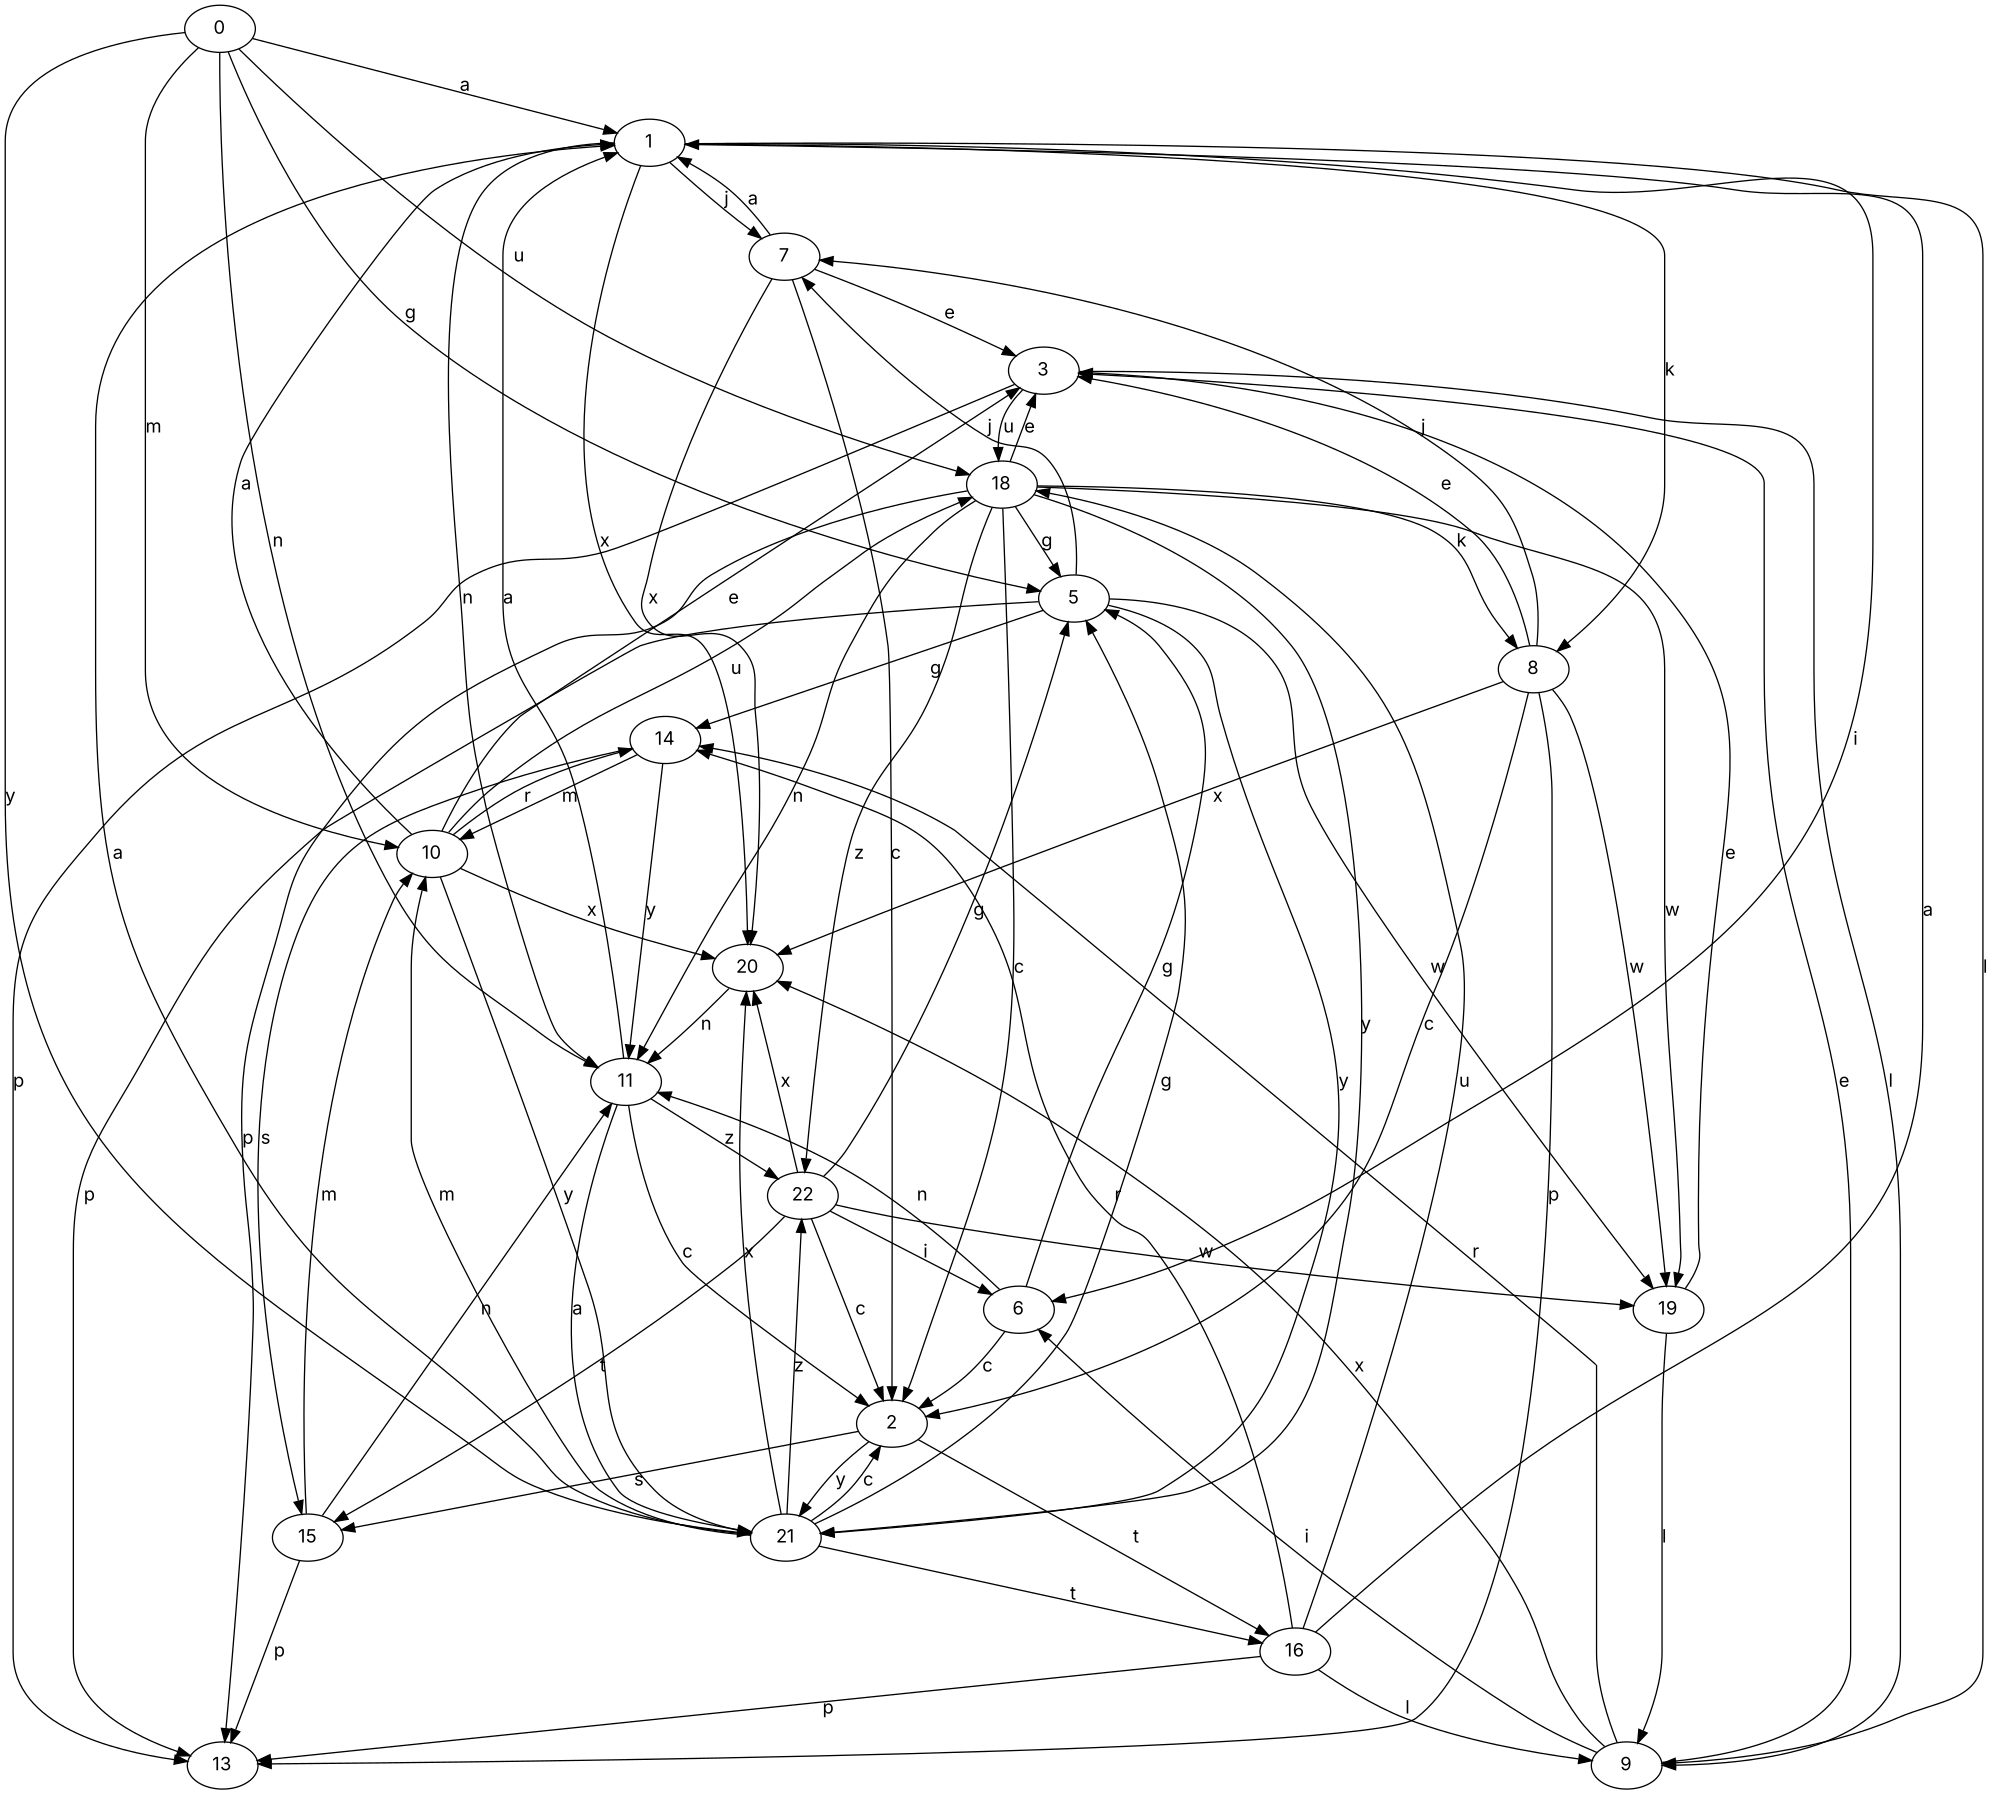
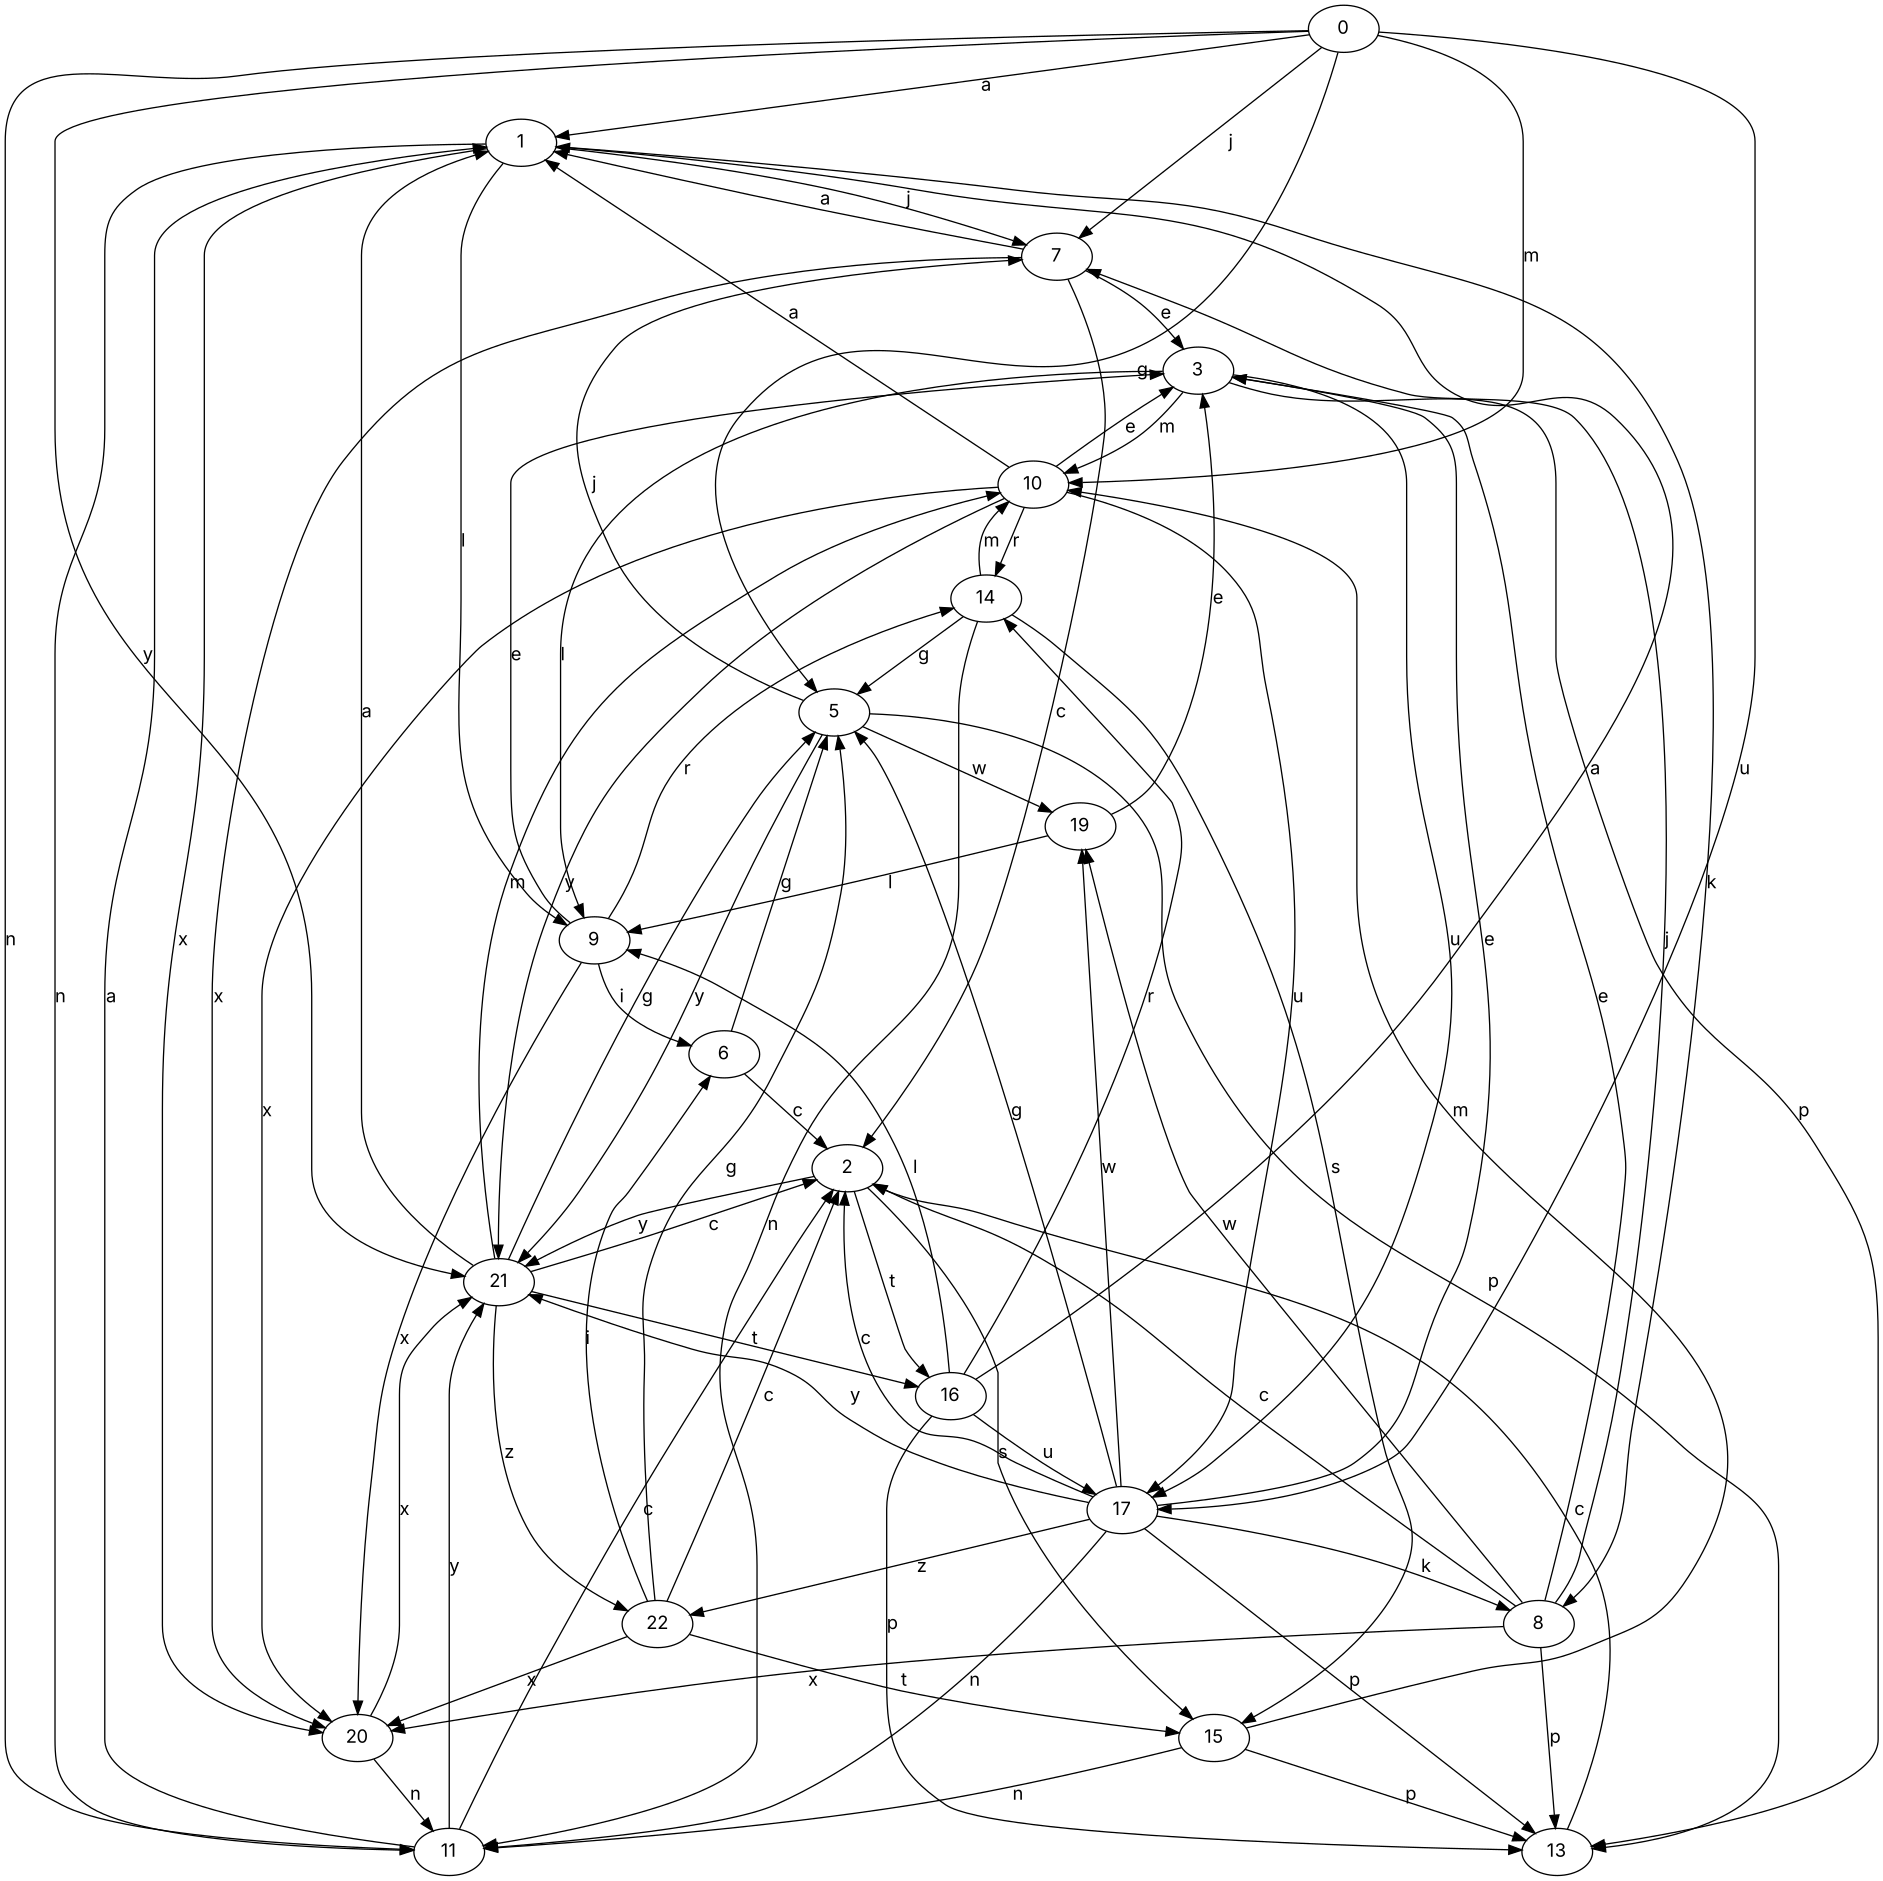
none -> (1206, 139)
(1873, 375) -> none
none -> (1136, 438)
(1002, 485) -> (1122, 1510)
(876, 667) -> (916, 651)
(651, 911) -> (773, 1225)
(709, 1135) -> none
(848, 1171) -> none
(1227, 1265) -> none
(746, 1273) -> (399, 1501)
(578, 1310) -> (454, 1567)
none -> (1411, 1355)
